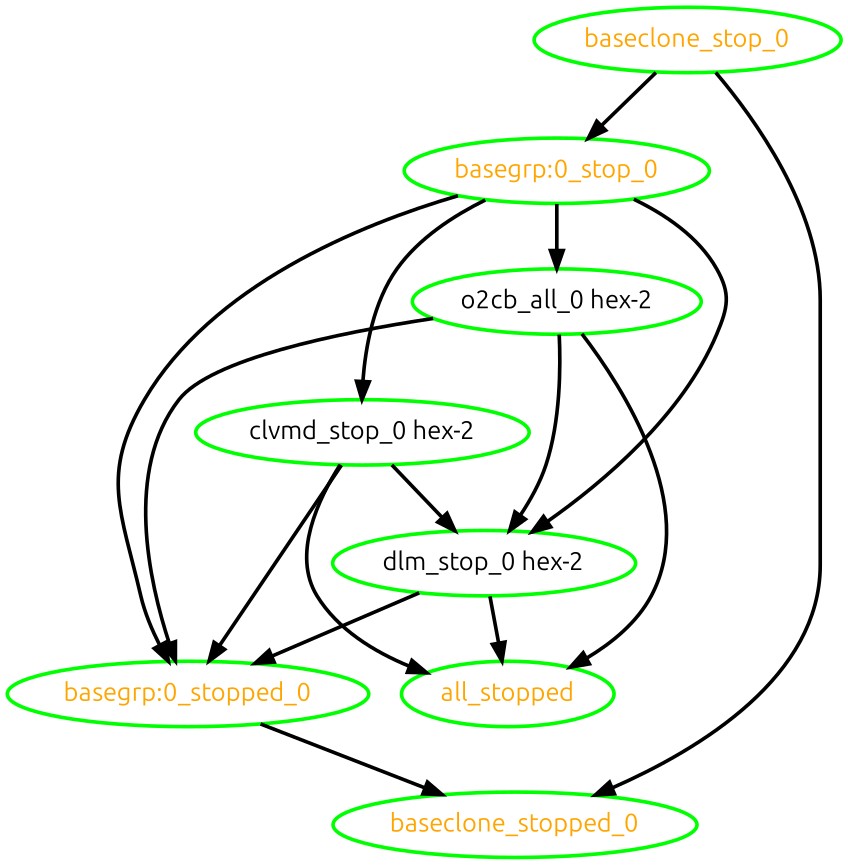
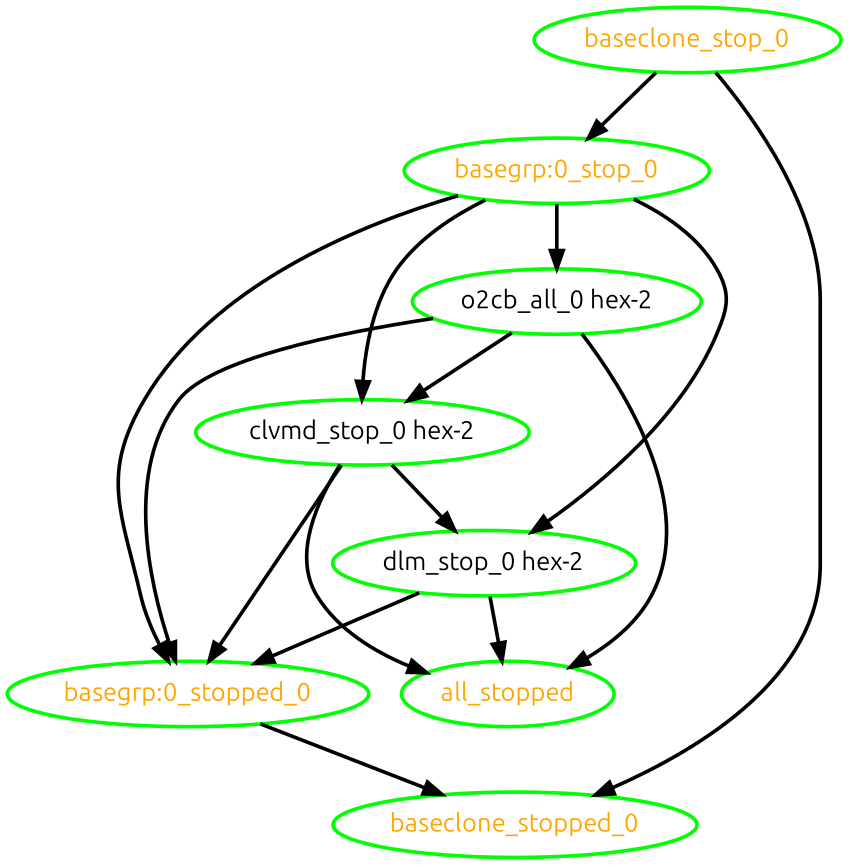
(555, 429) -> (467, 362)
